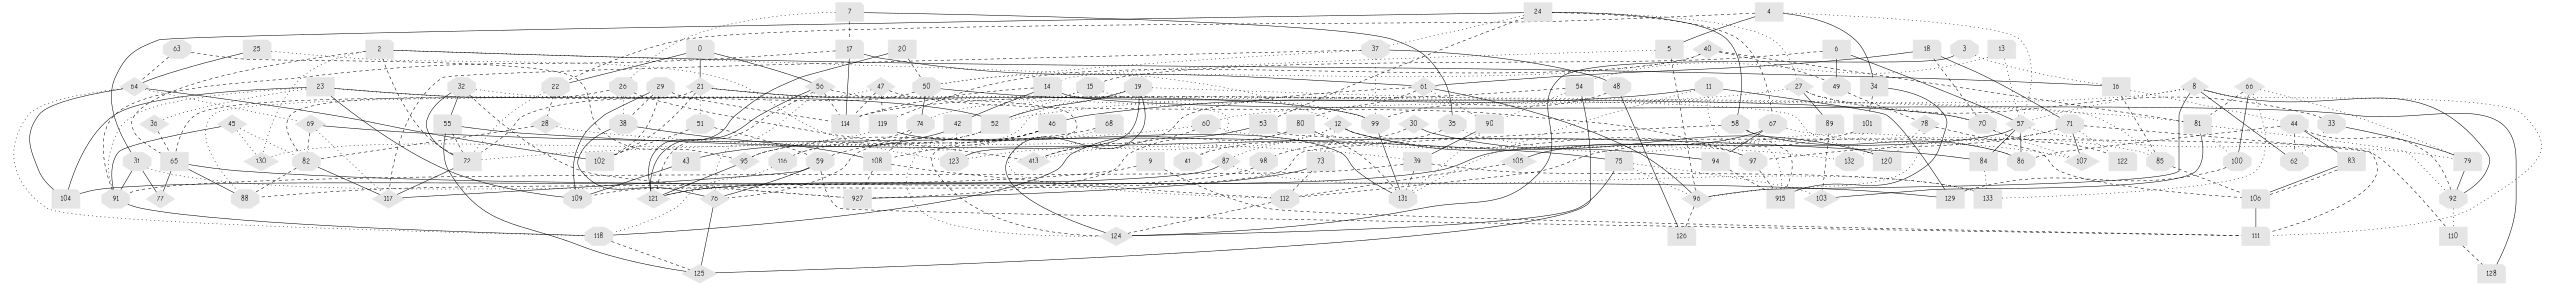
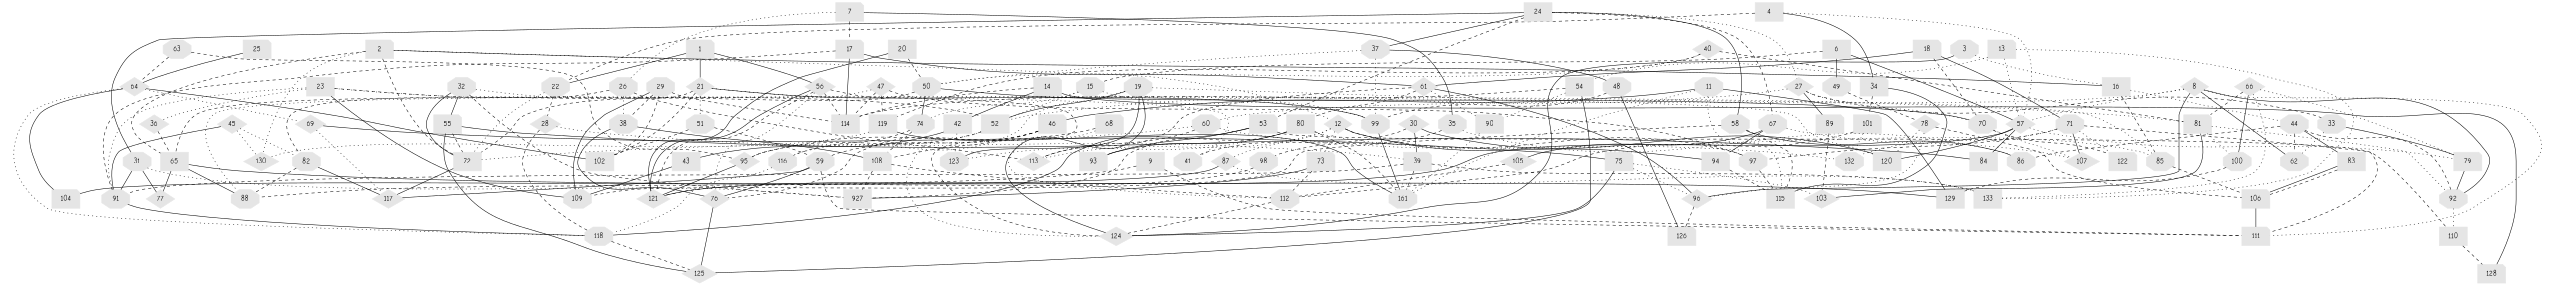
(1457, 31) -> (1457, 31)
(700, 49) -> (700, 49)
(1669, 49) -> none
(943, 60) -> none
(1773, 64) -> none
(683, 71) -> none
(658, 97) -> (658, 97)
(165, 100) -> none
(309, 143) -> none
(1454, 143) -> (1416, 143)
(2021, 143) -> (1949, 148)
(390, 148) -> (544, 199)
(1034, 162) -> (1034, 162)
none -> (1093, 162)
(1986, 180) -> (2351, 132)
(1403, 199) -> (1403, 199)
(1781, 199) -> (1781, 199)
